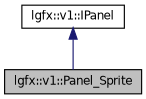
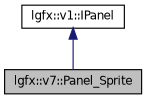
(73, 82) -> (73, 82)
